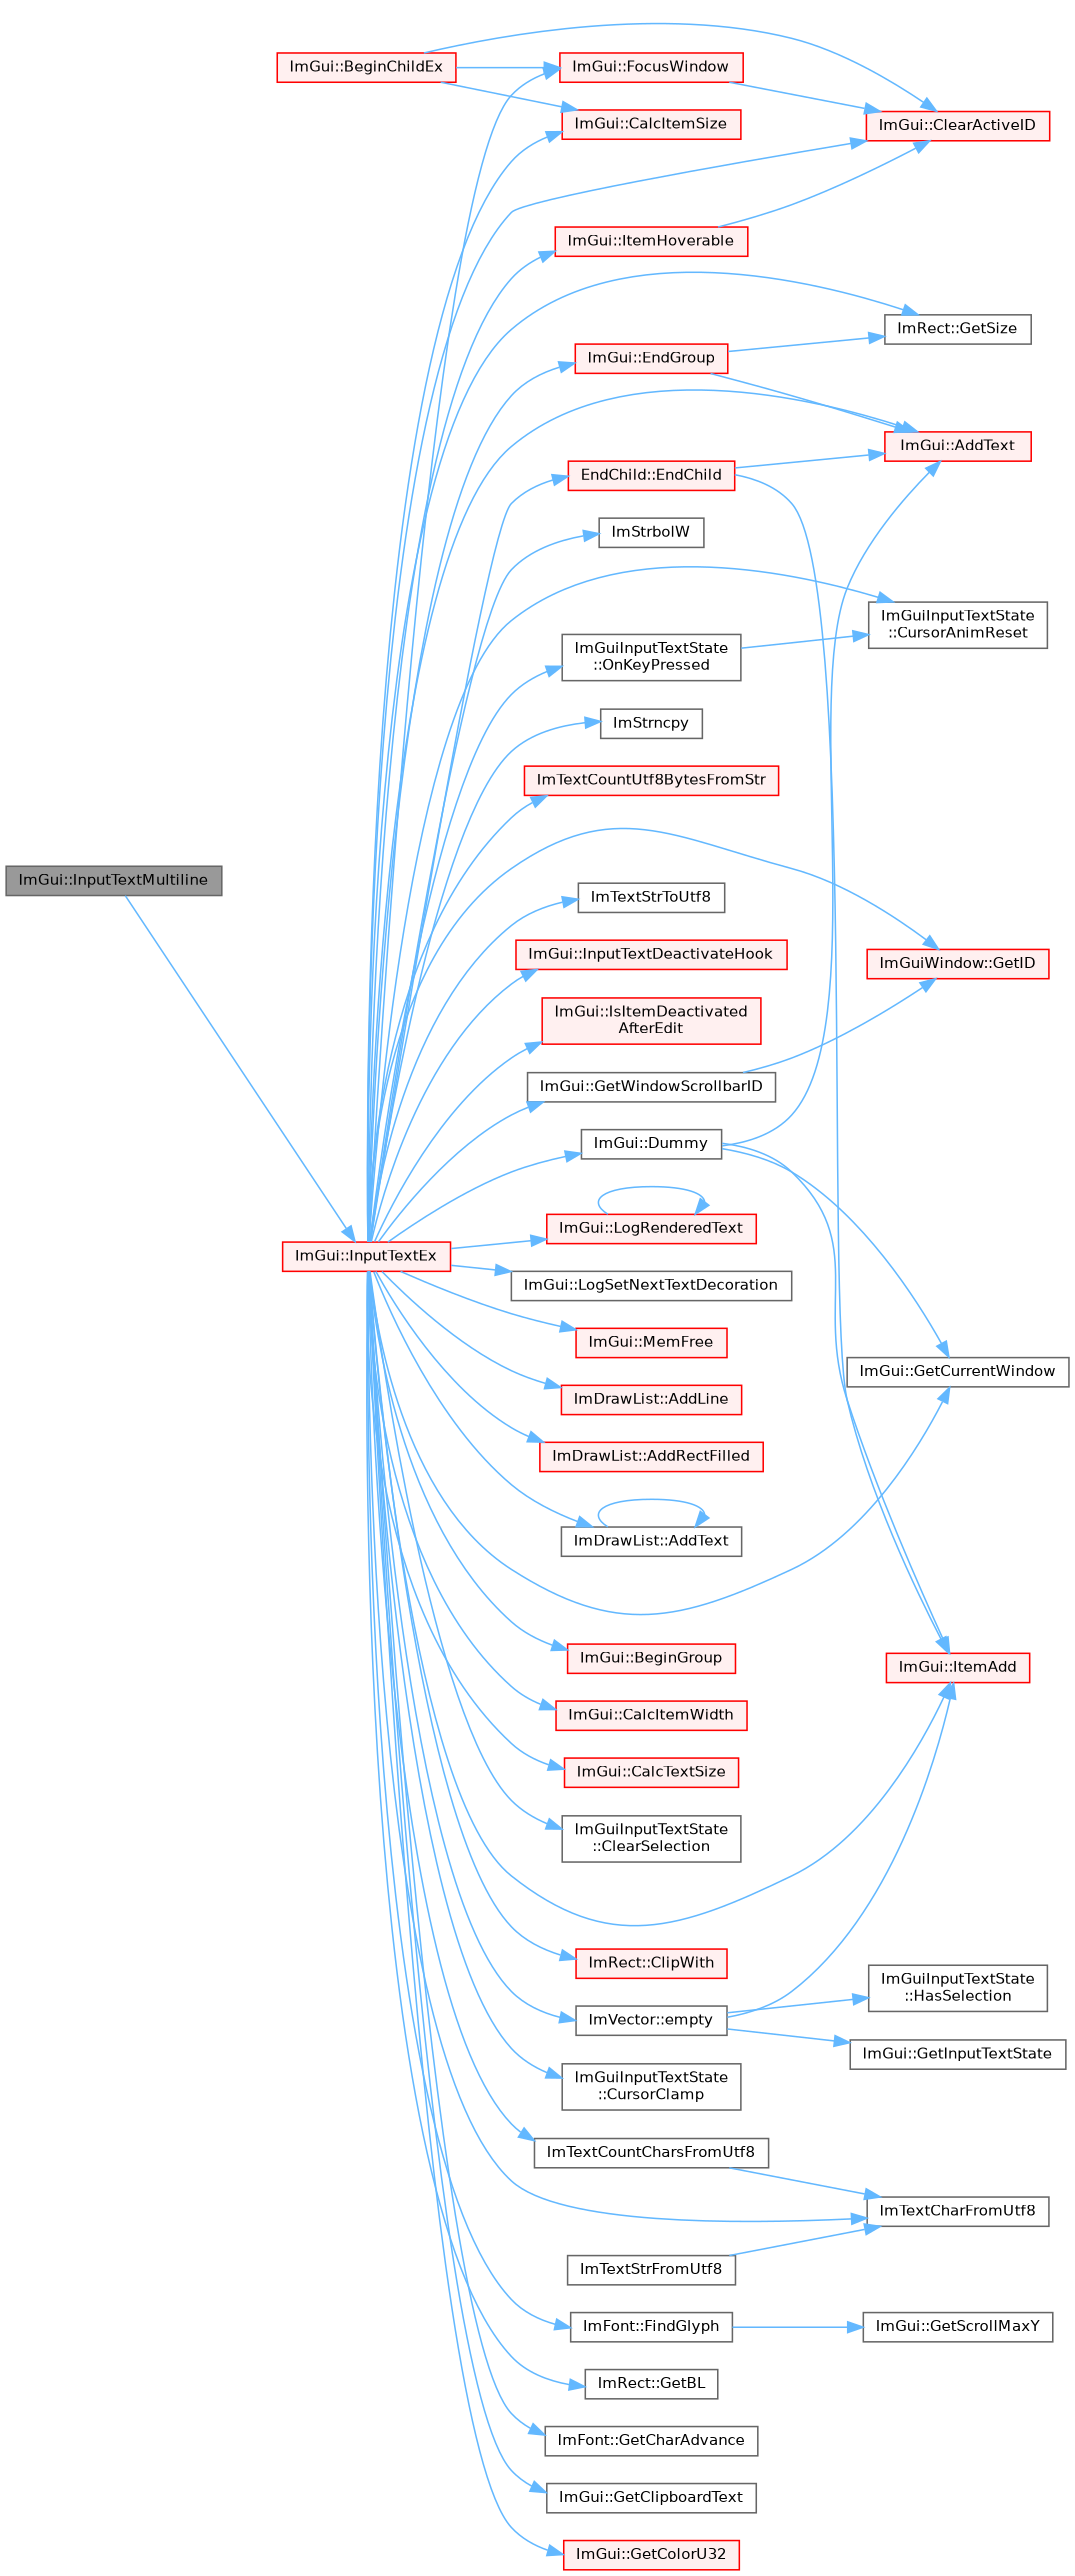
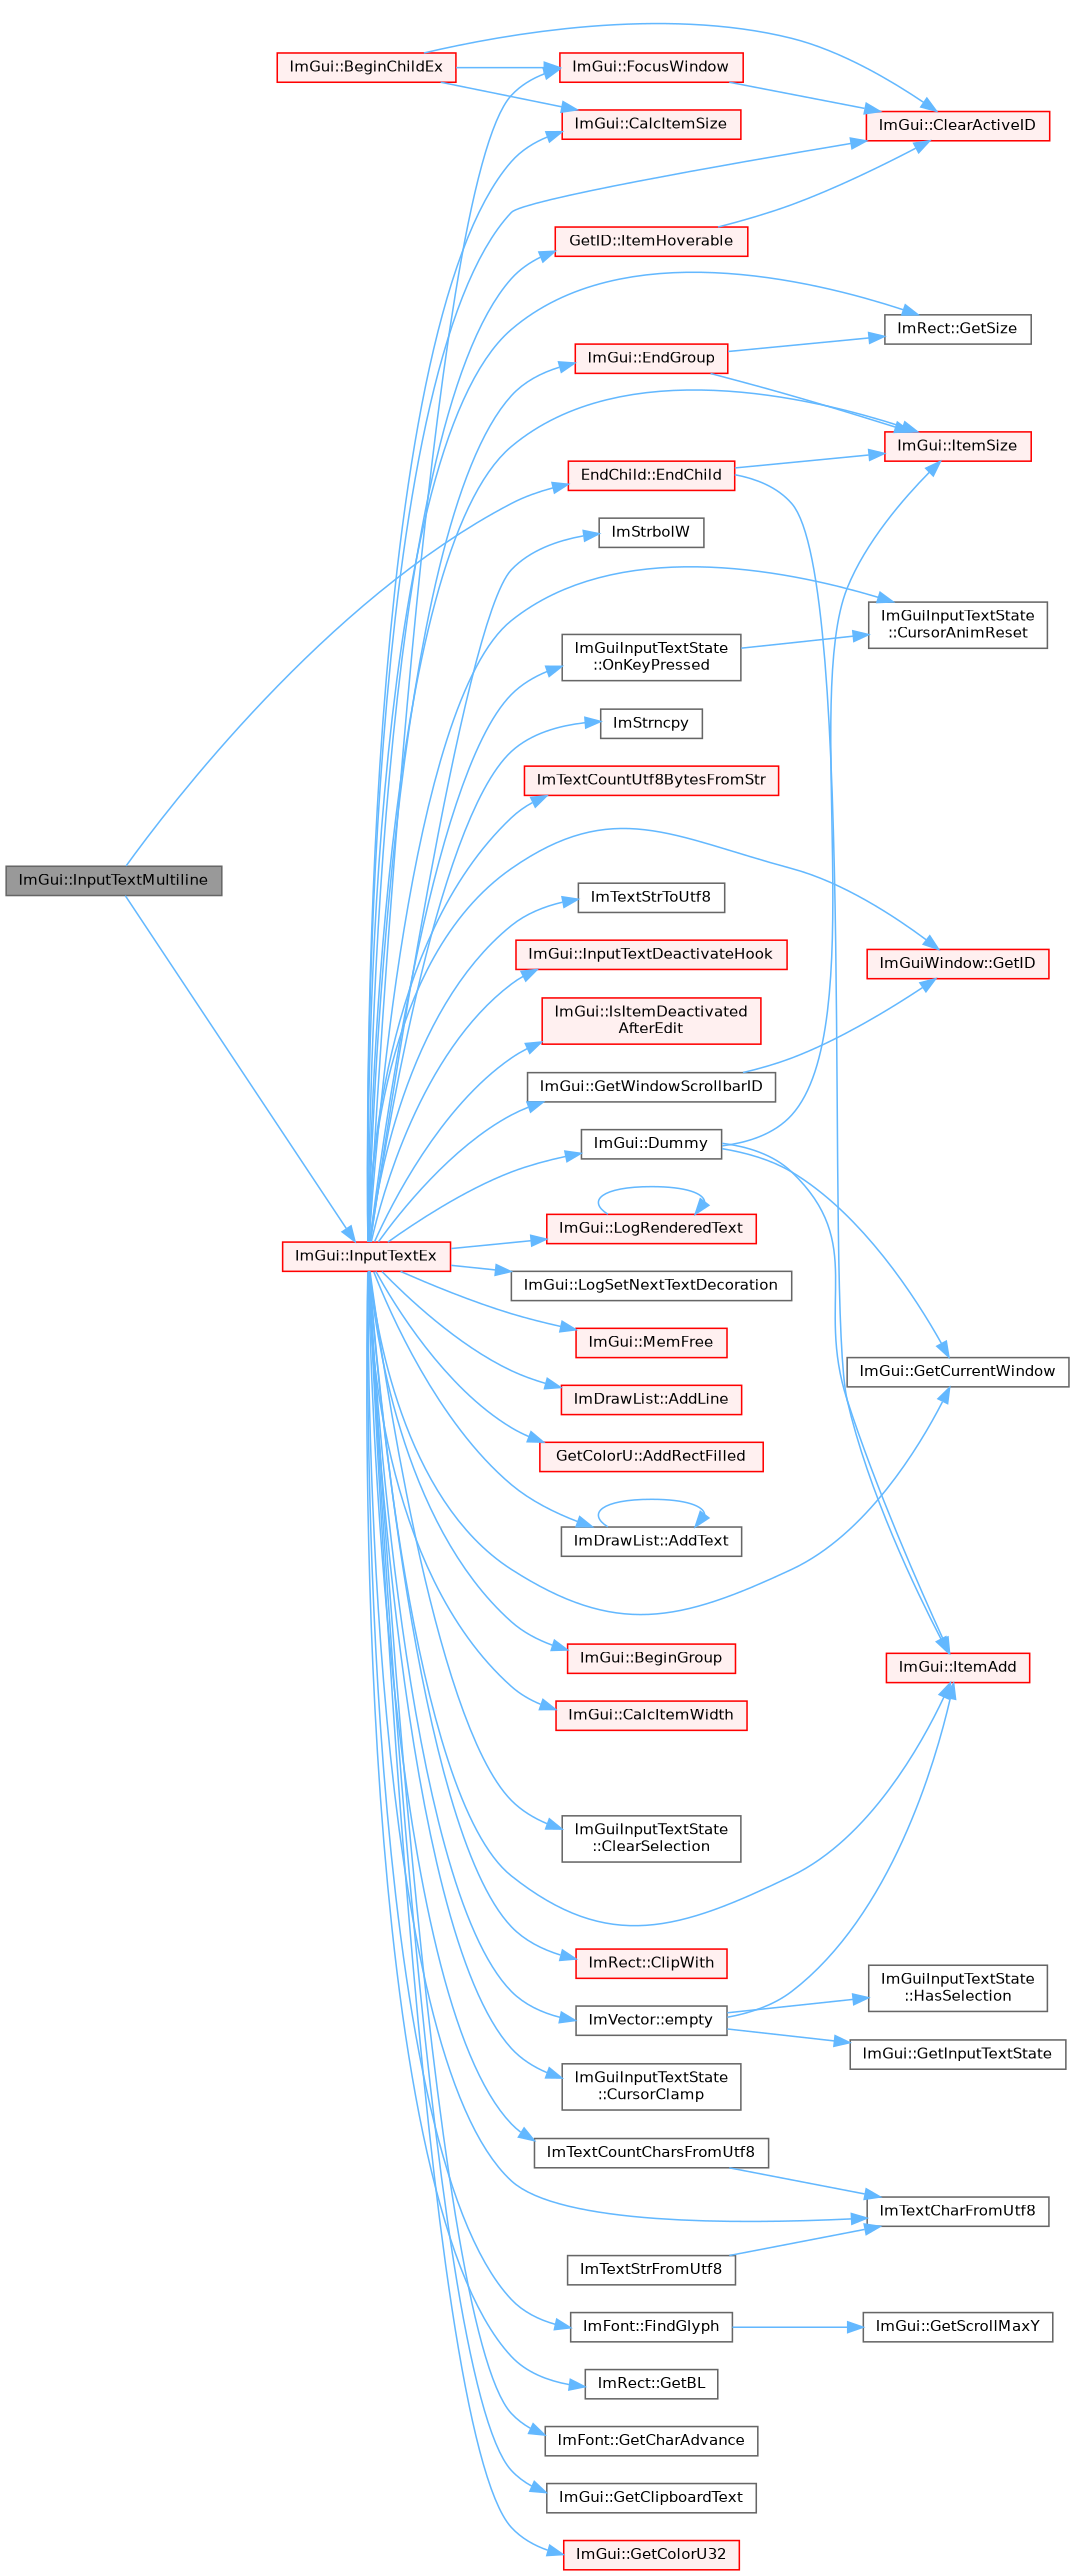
(652, 242) -> (652, 242)
(958, 447) -> (958, 447)
(436, 847) -> (316, 649)
(652, 1457) -> (652, 1457)
(652, 1773) -> none
